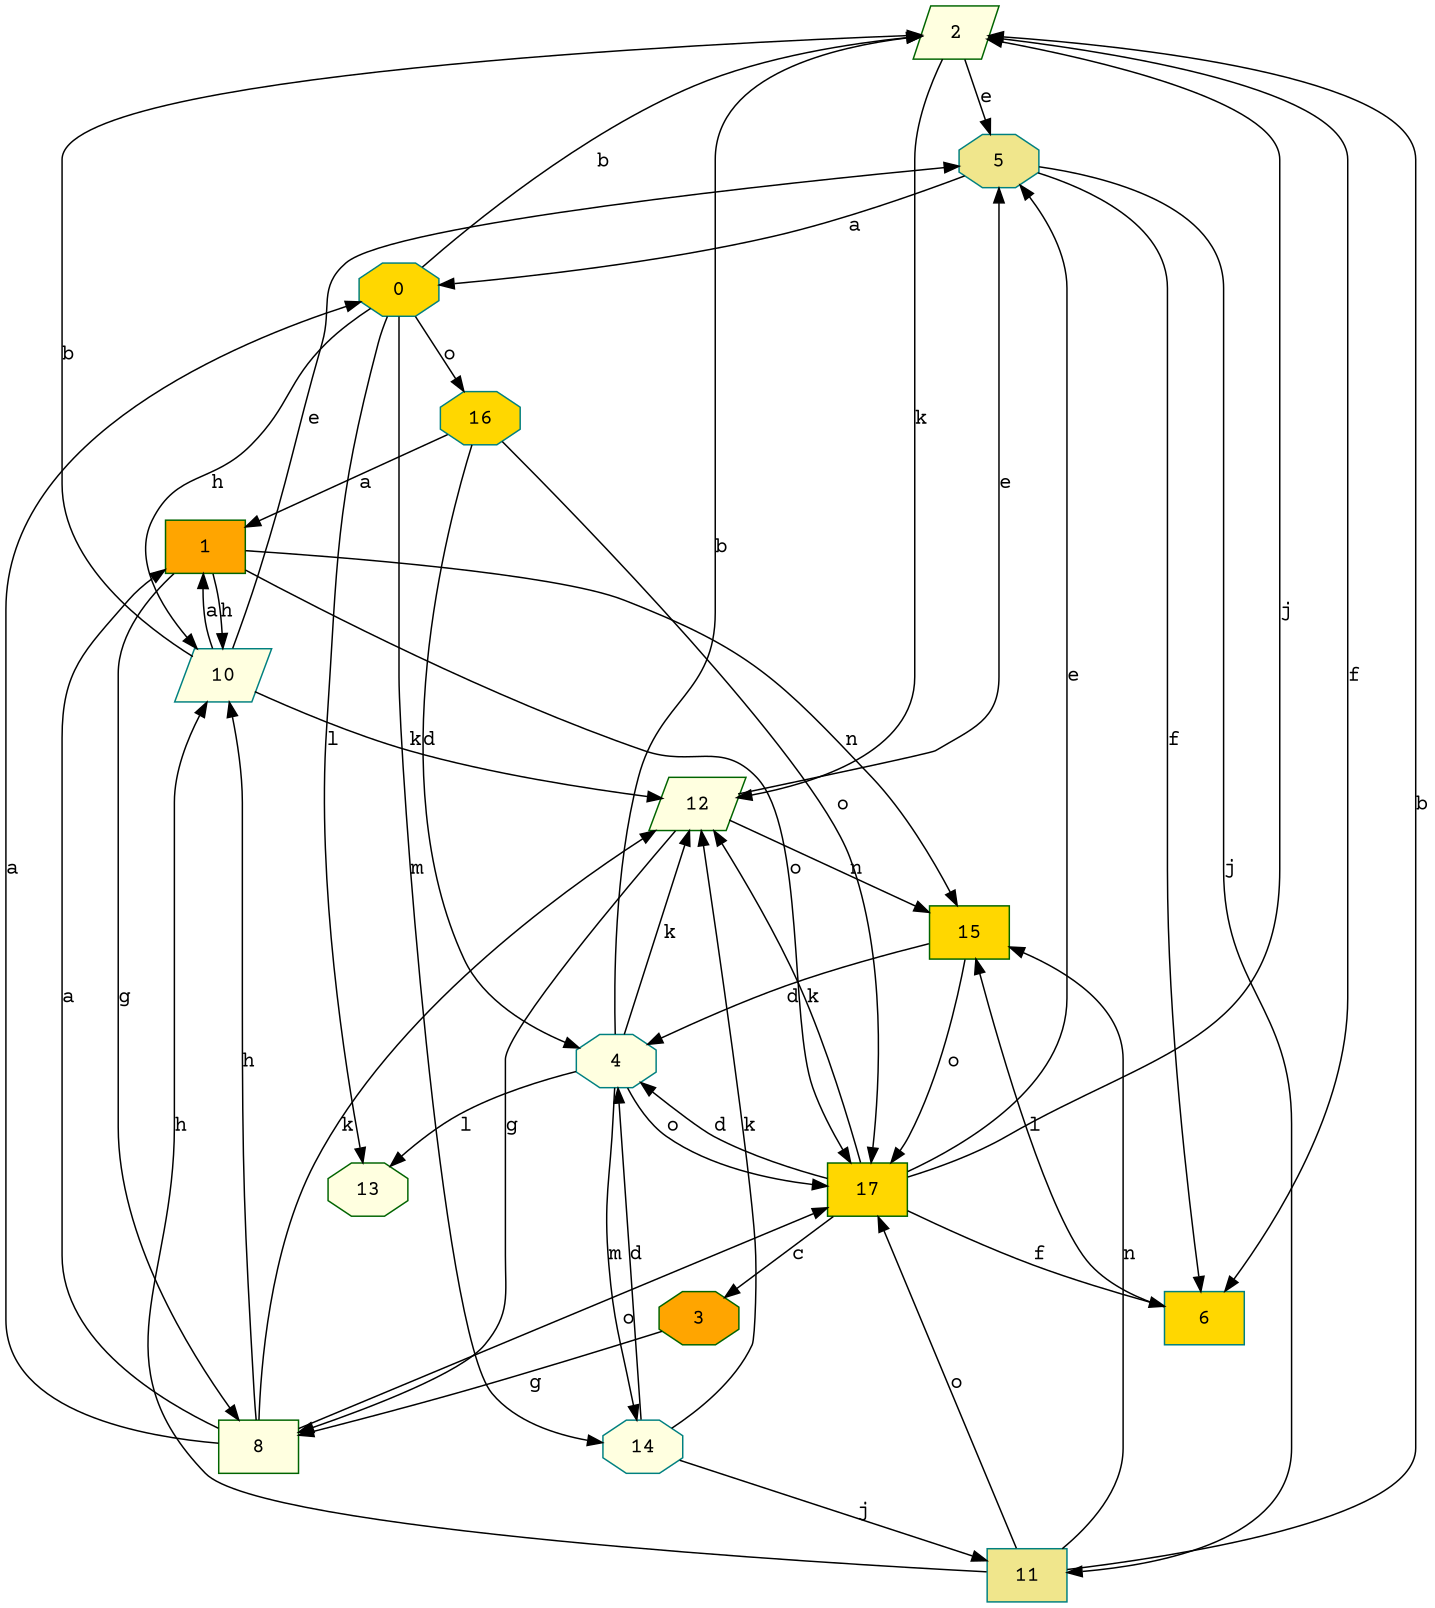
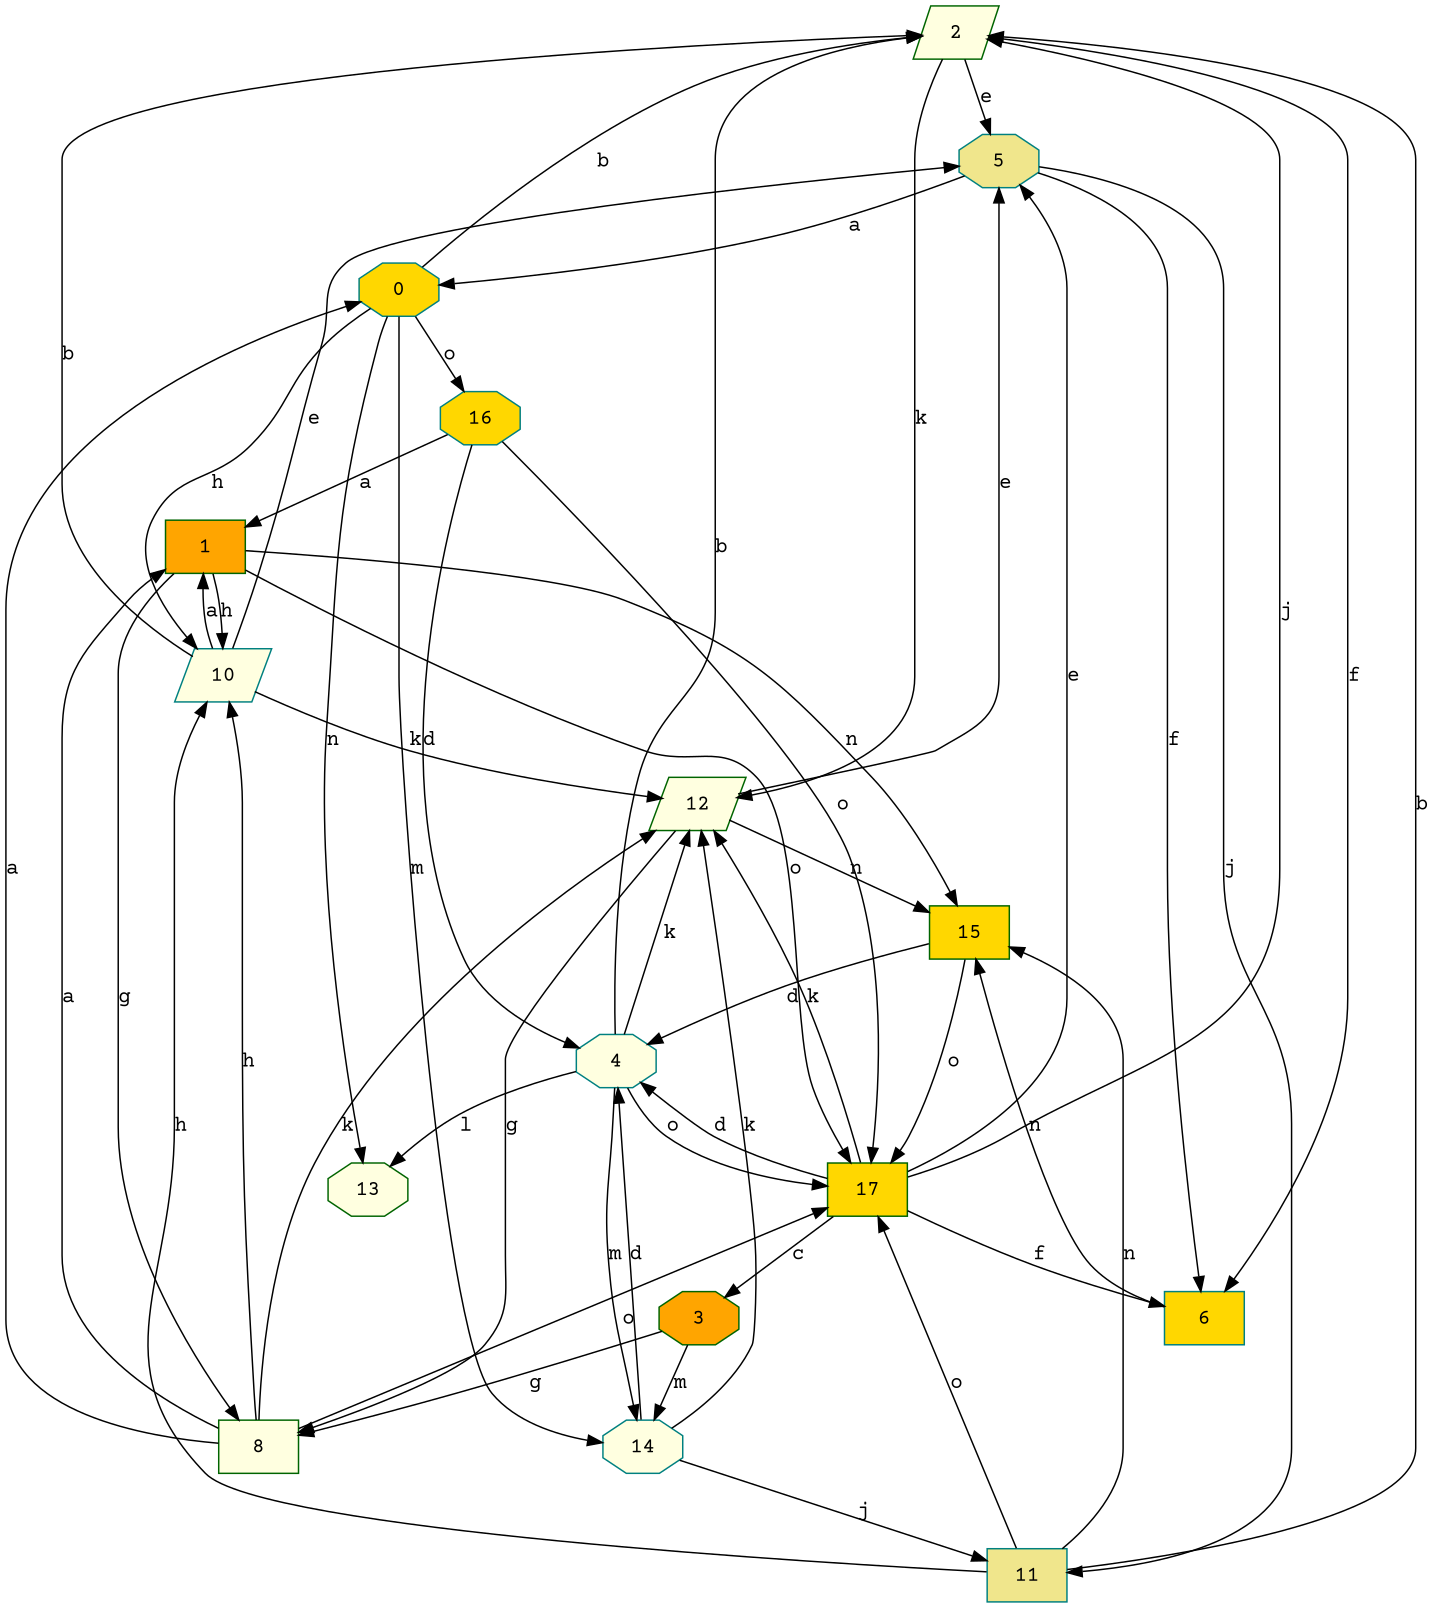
(333, 740) -> (333, 740)
(1035, 1125) -> (1035, 1125)
none -> (674, 1376)
